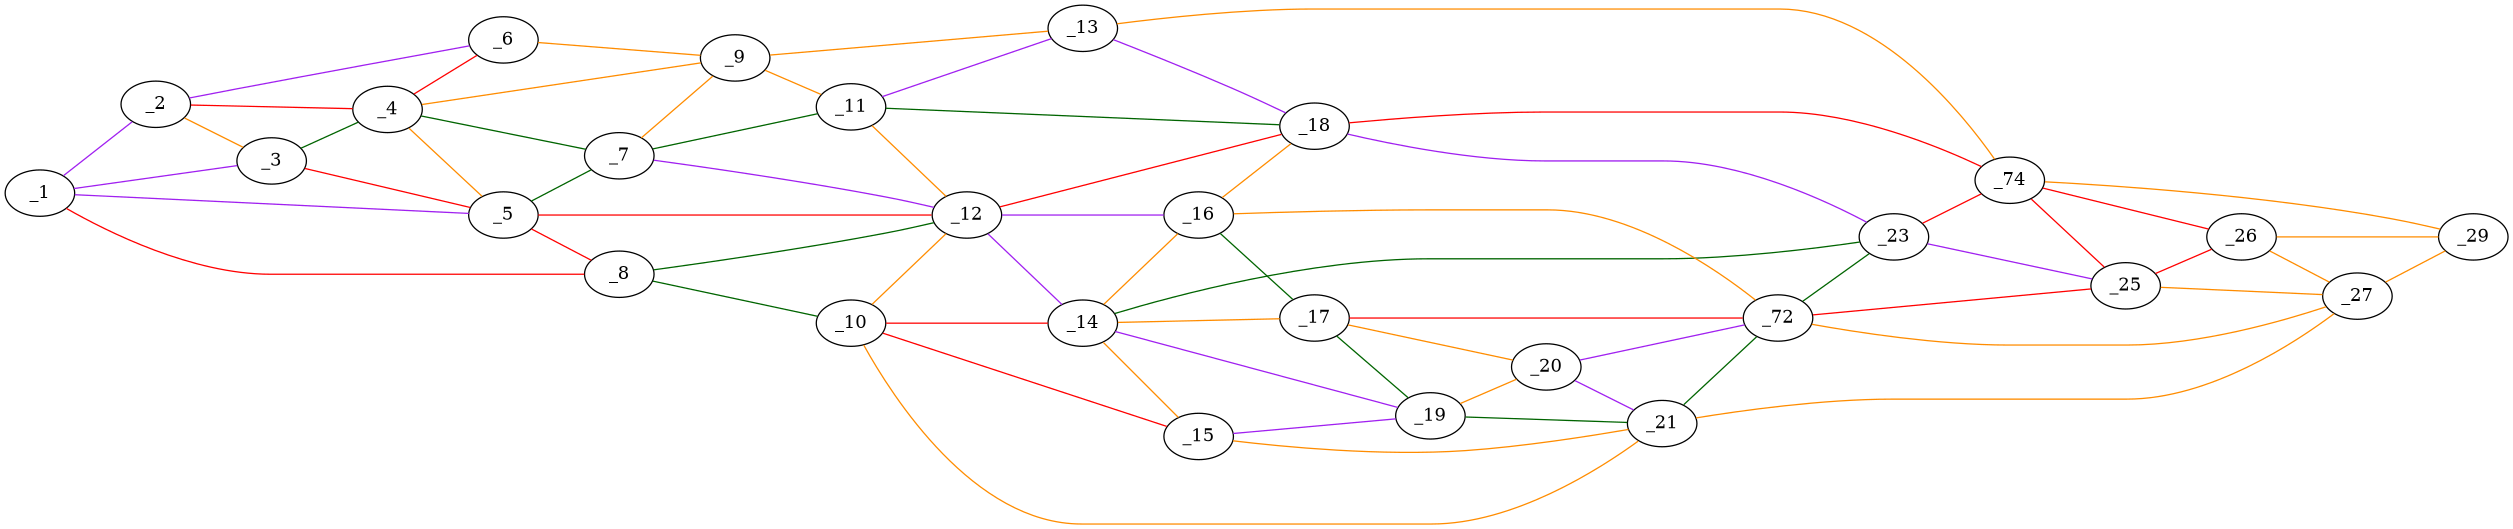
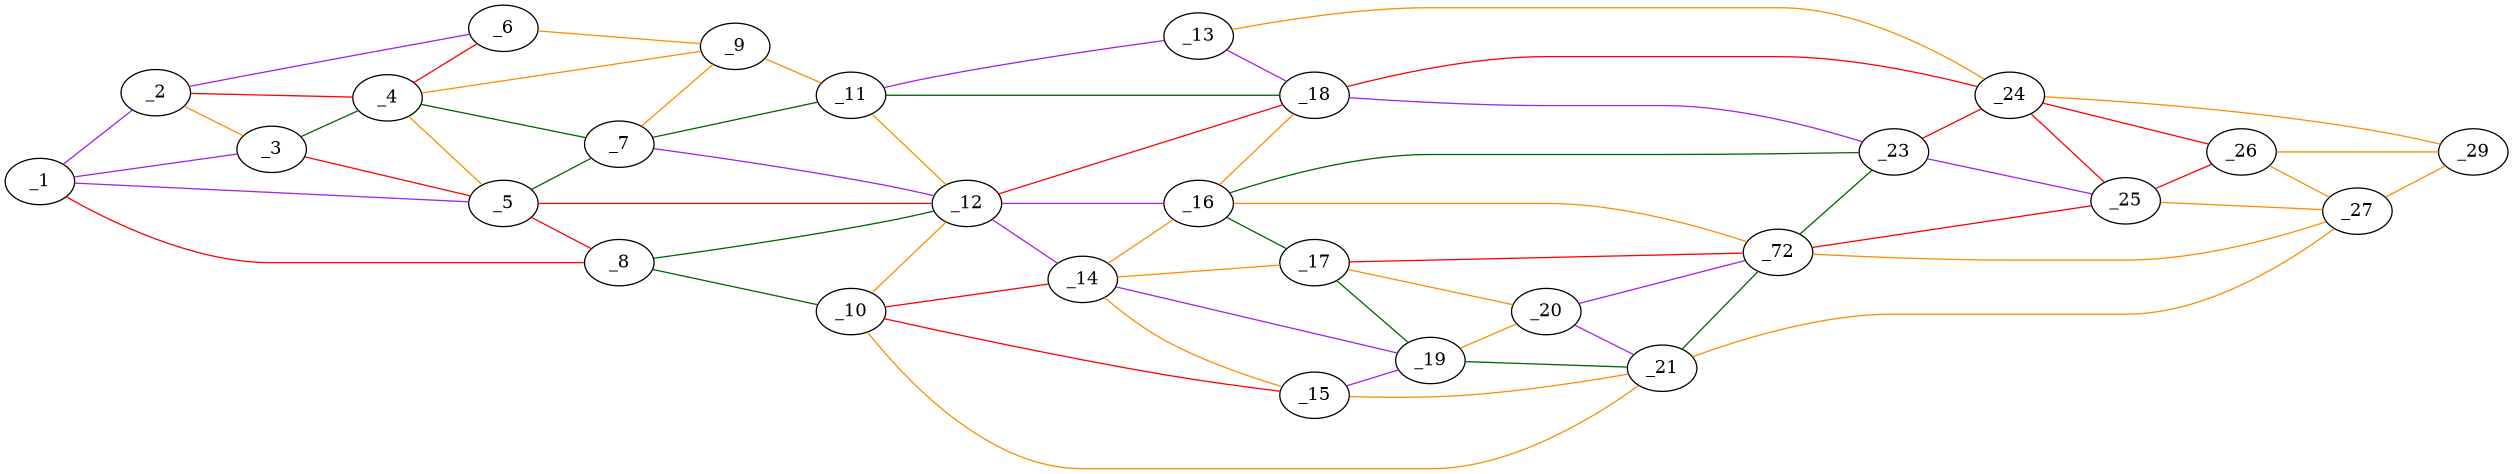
(909, 43) -> none
(2010, 180) -> (2010, 95)
(1485, 259) -> (1542, 154)
